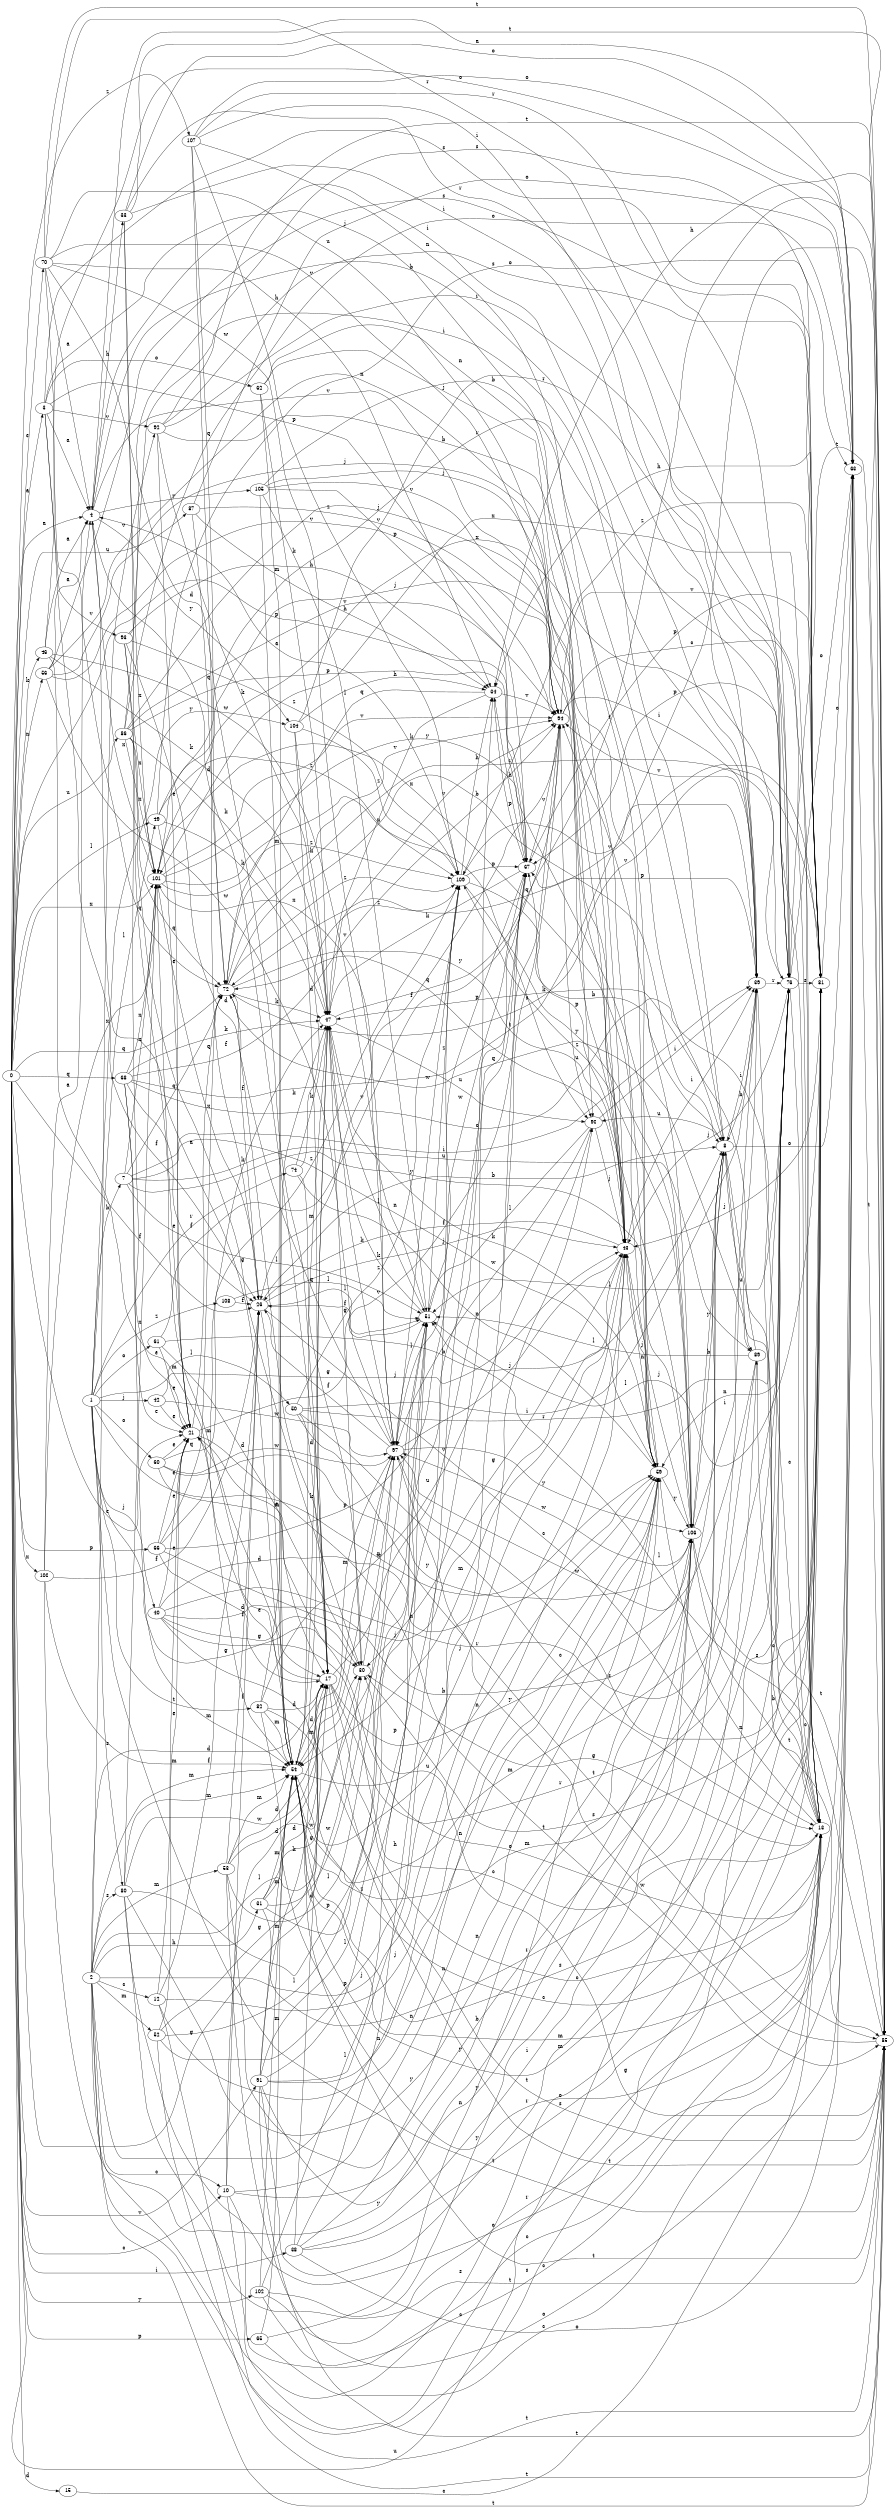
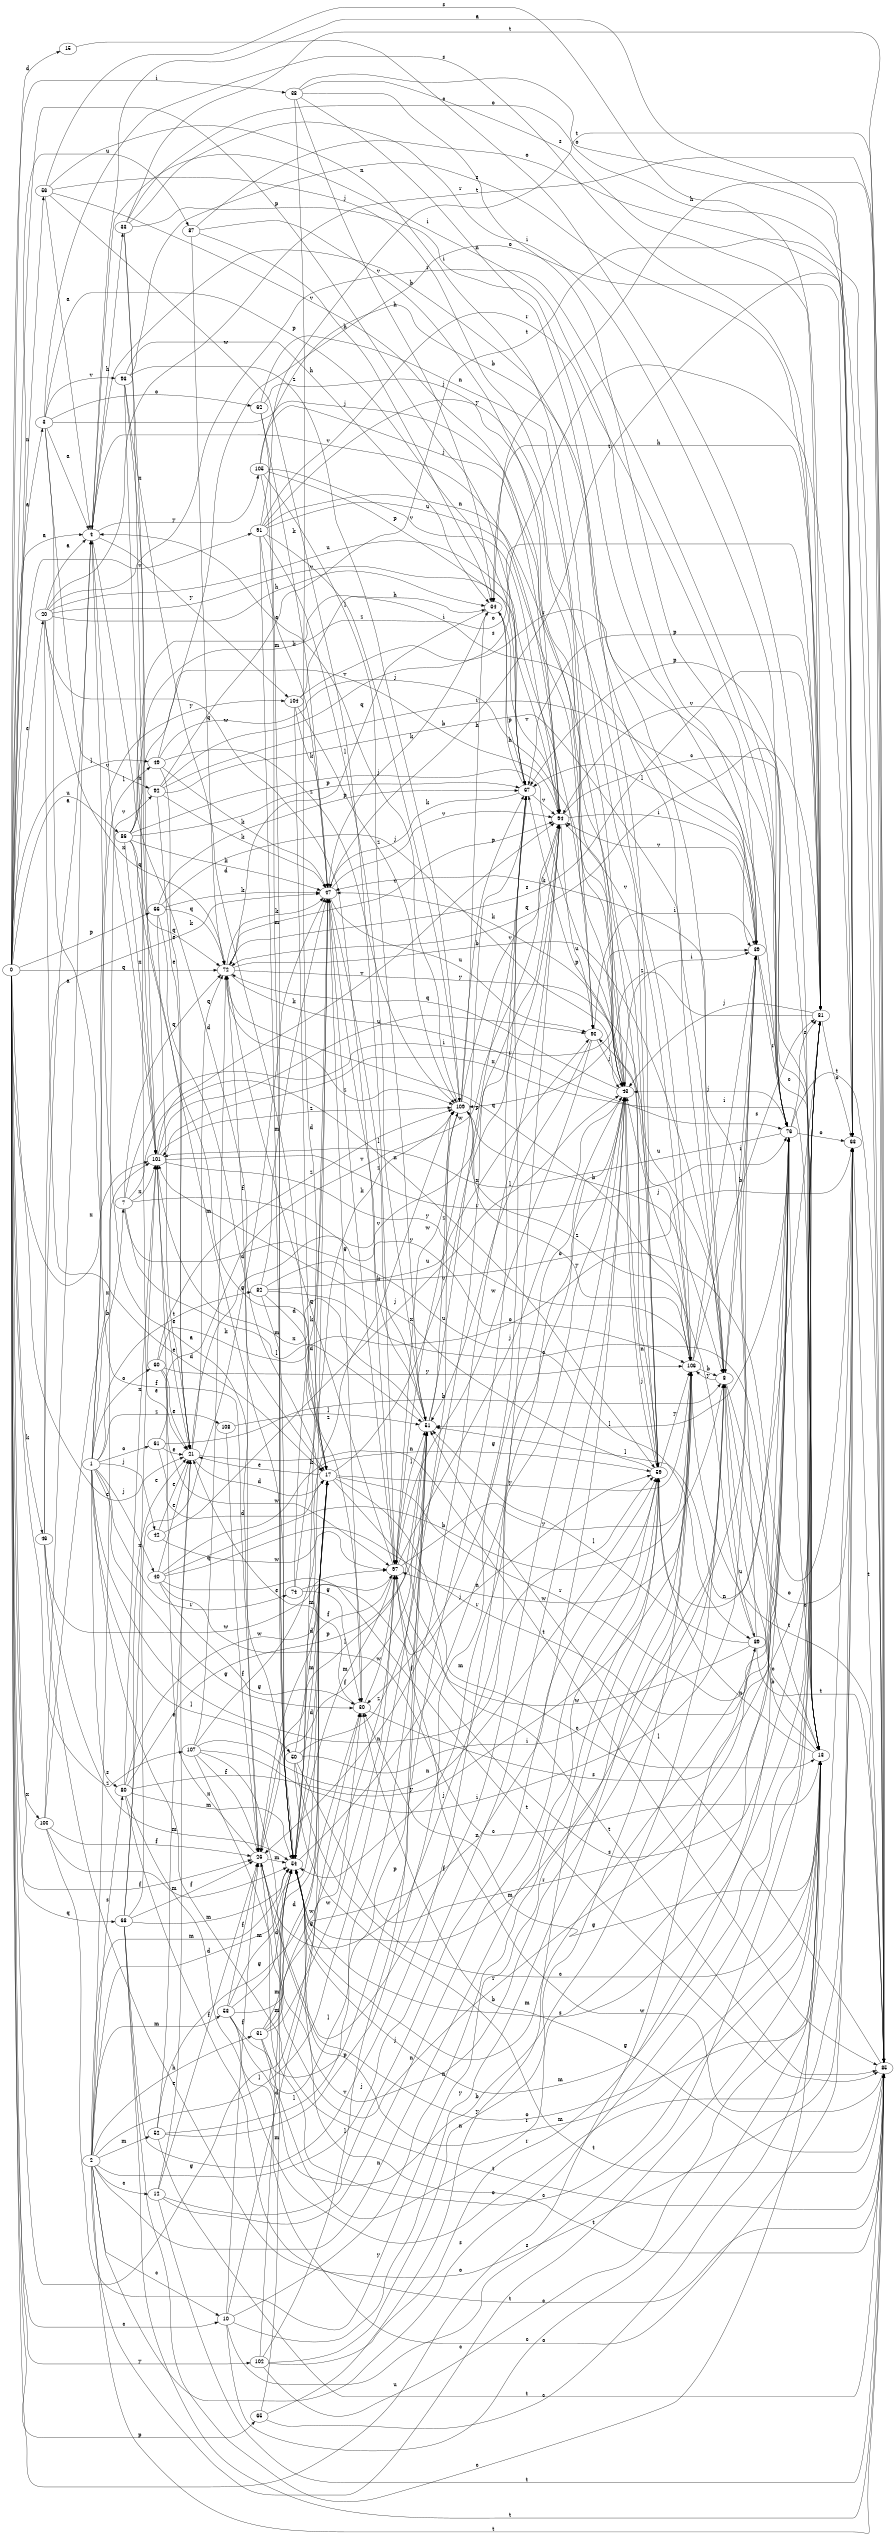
(44, 263) -> (44, 615)
(652, 804) -> (501, 959)
(642, 876) -> (642, 779)
